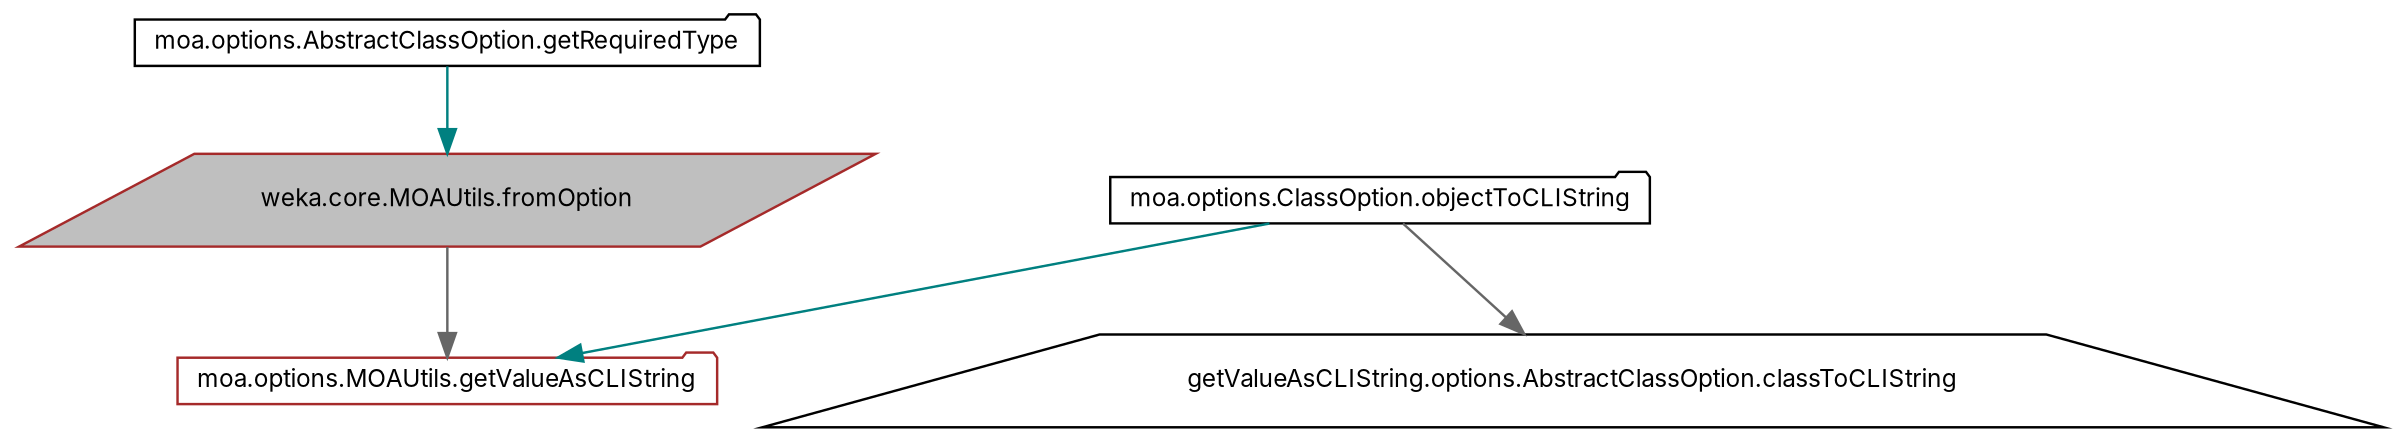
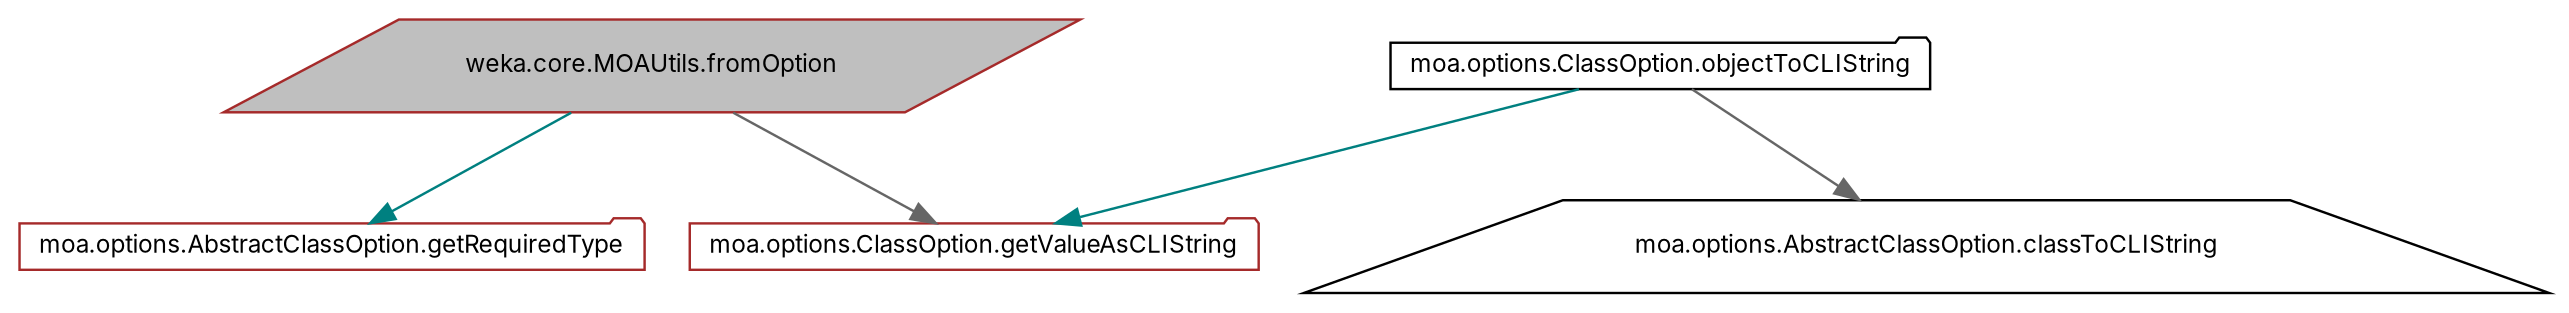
(447, 43) -> (332, 247)
(447, 98) -> (481, 162)
(447, 381) -> (974, 247)
(1573, 381) -> (1926, 247)
